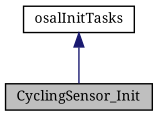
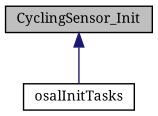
(79, 65) -> (79, 65)
